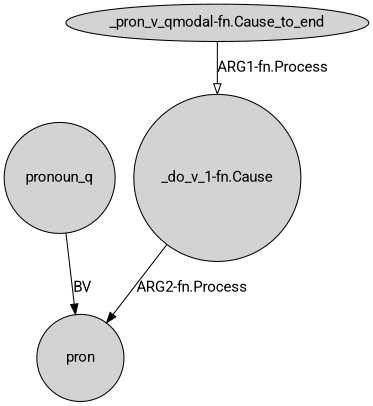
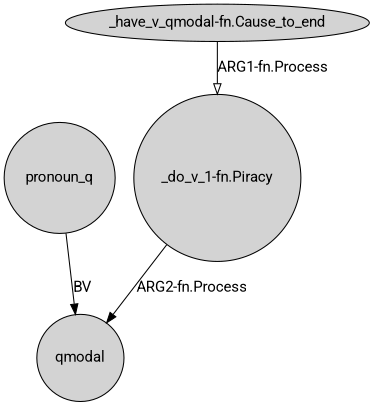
(217, 23) -> (217, 23)
(217, 178) -> (217, 178)
(80, 358) -> (80, 358)
